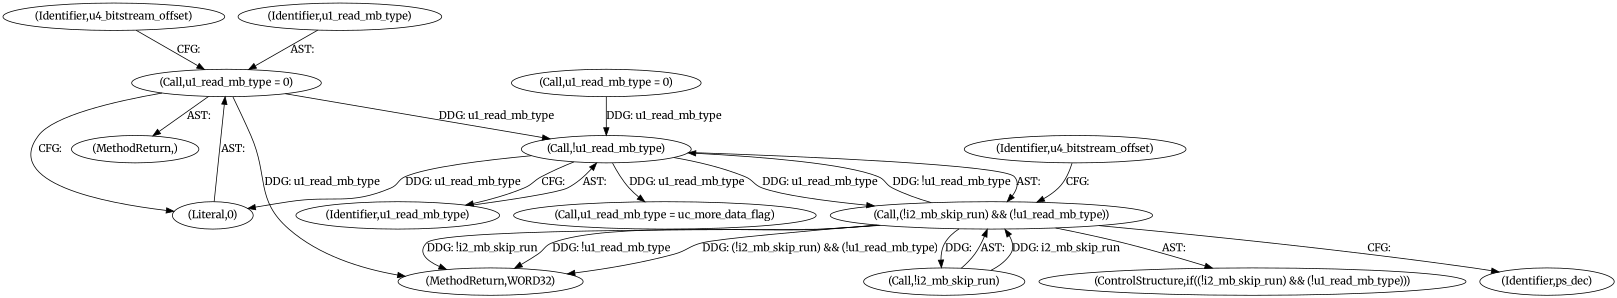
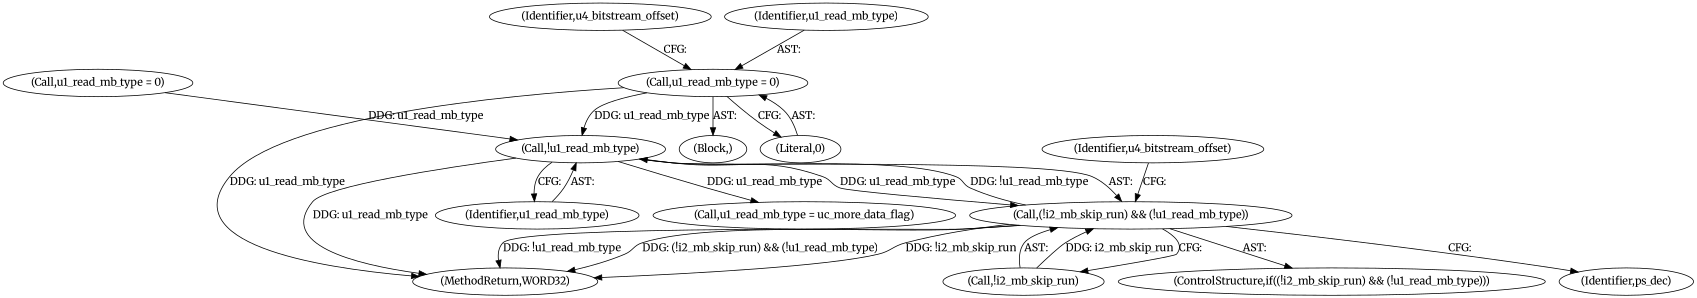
(135, 149) -> (713, 149)
(395, 186) -> (337, 191)
(960, 249) -> (1192, 249)
